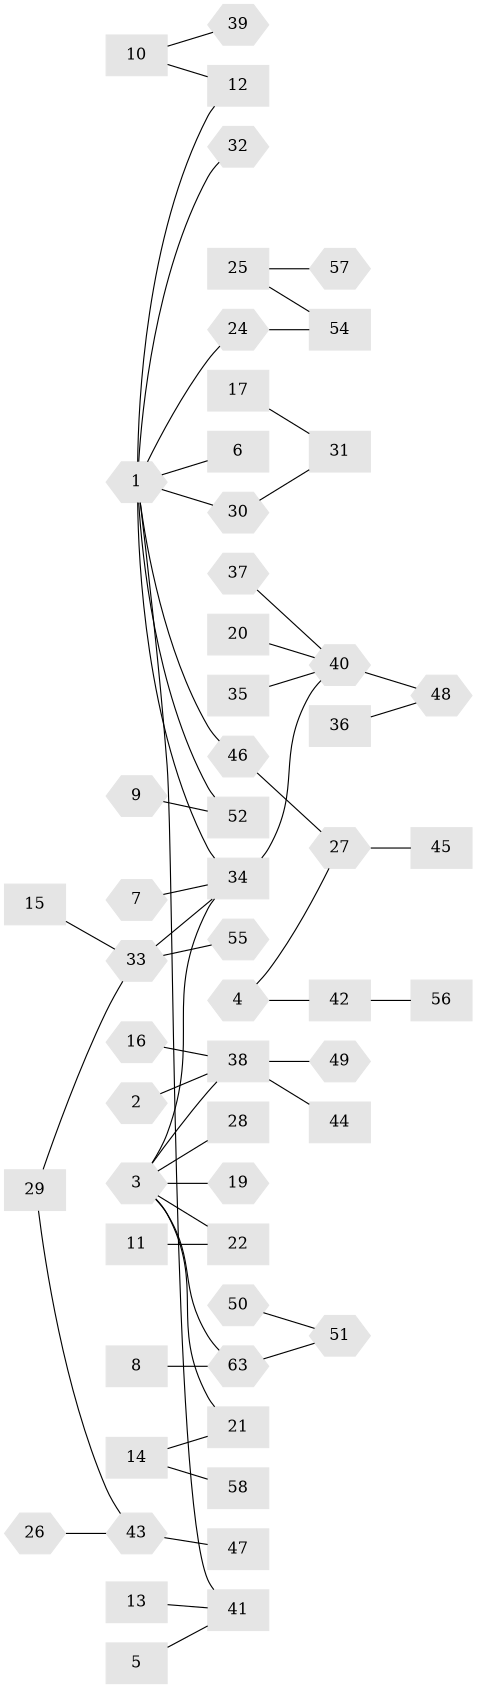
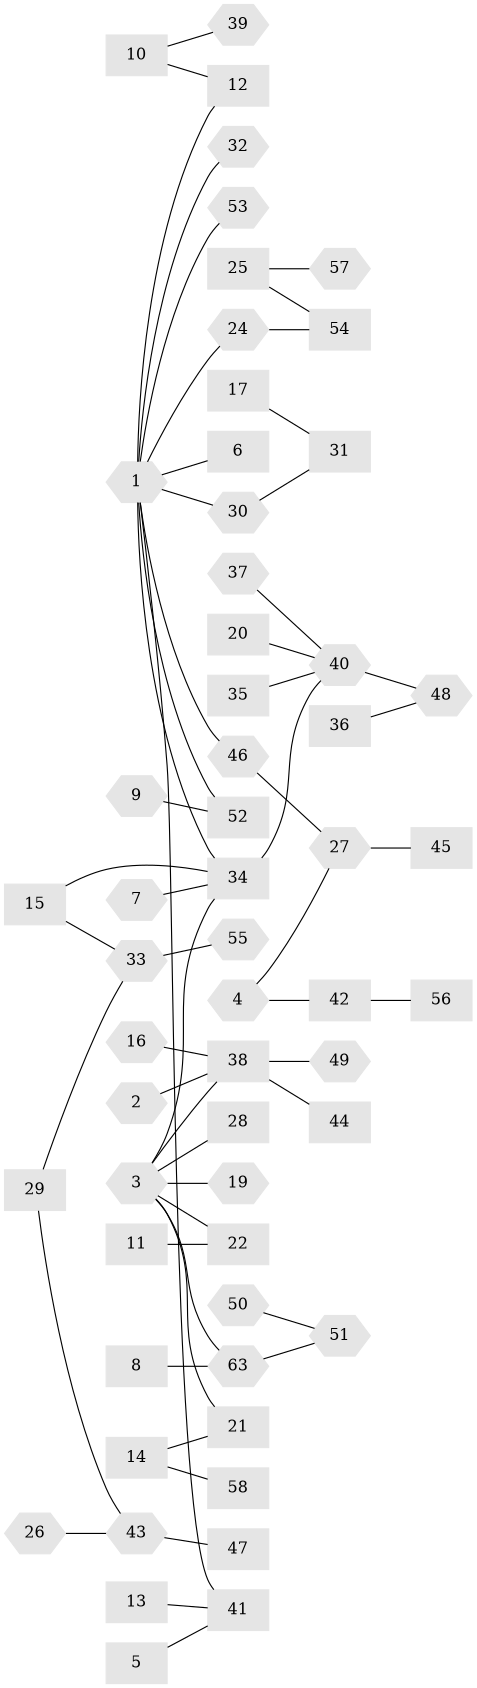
none -> (238, 208)
(184, 922) -> (135, 866)
